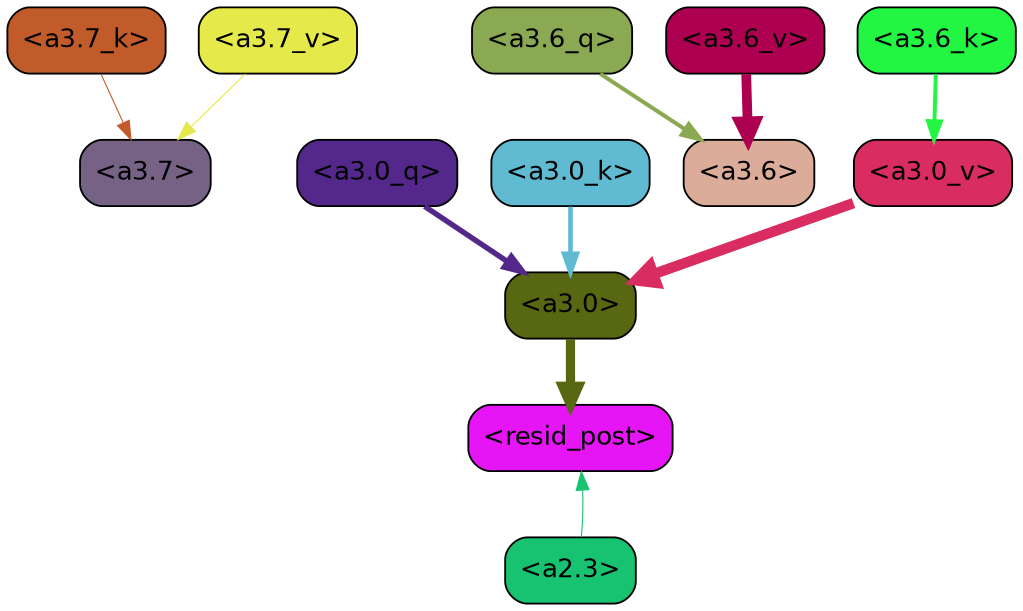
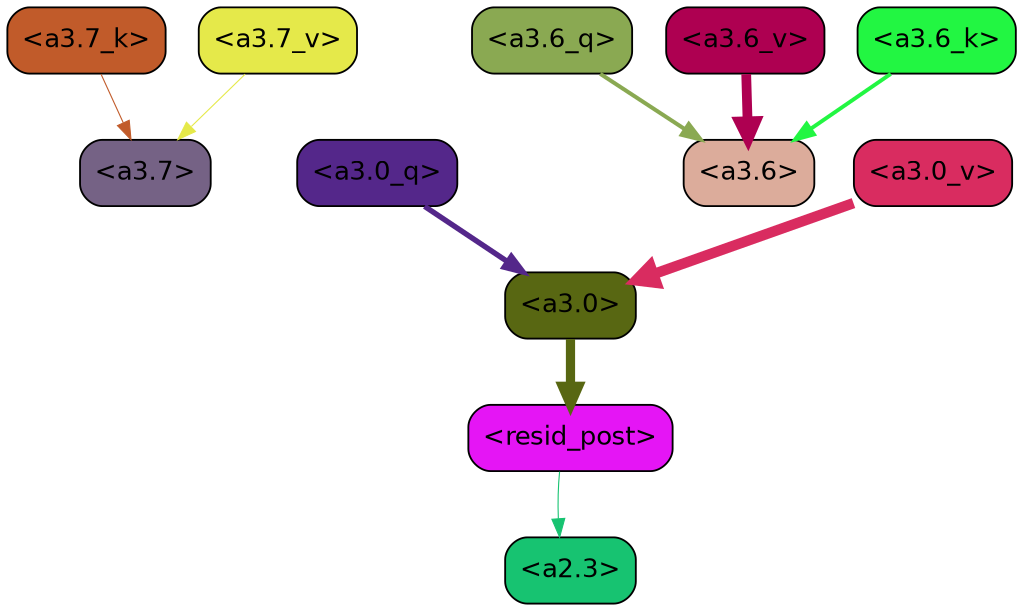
(935, 98) -> (851, 101)
(570, 173) -> none
(583, 514) -> (558, 495)
